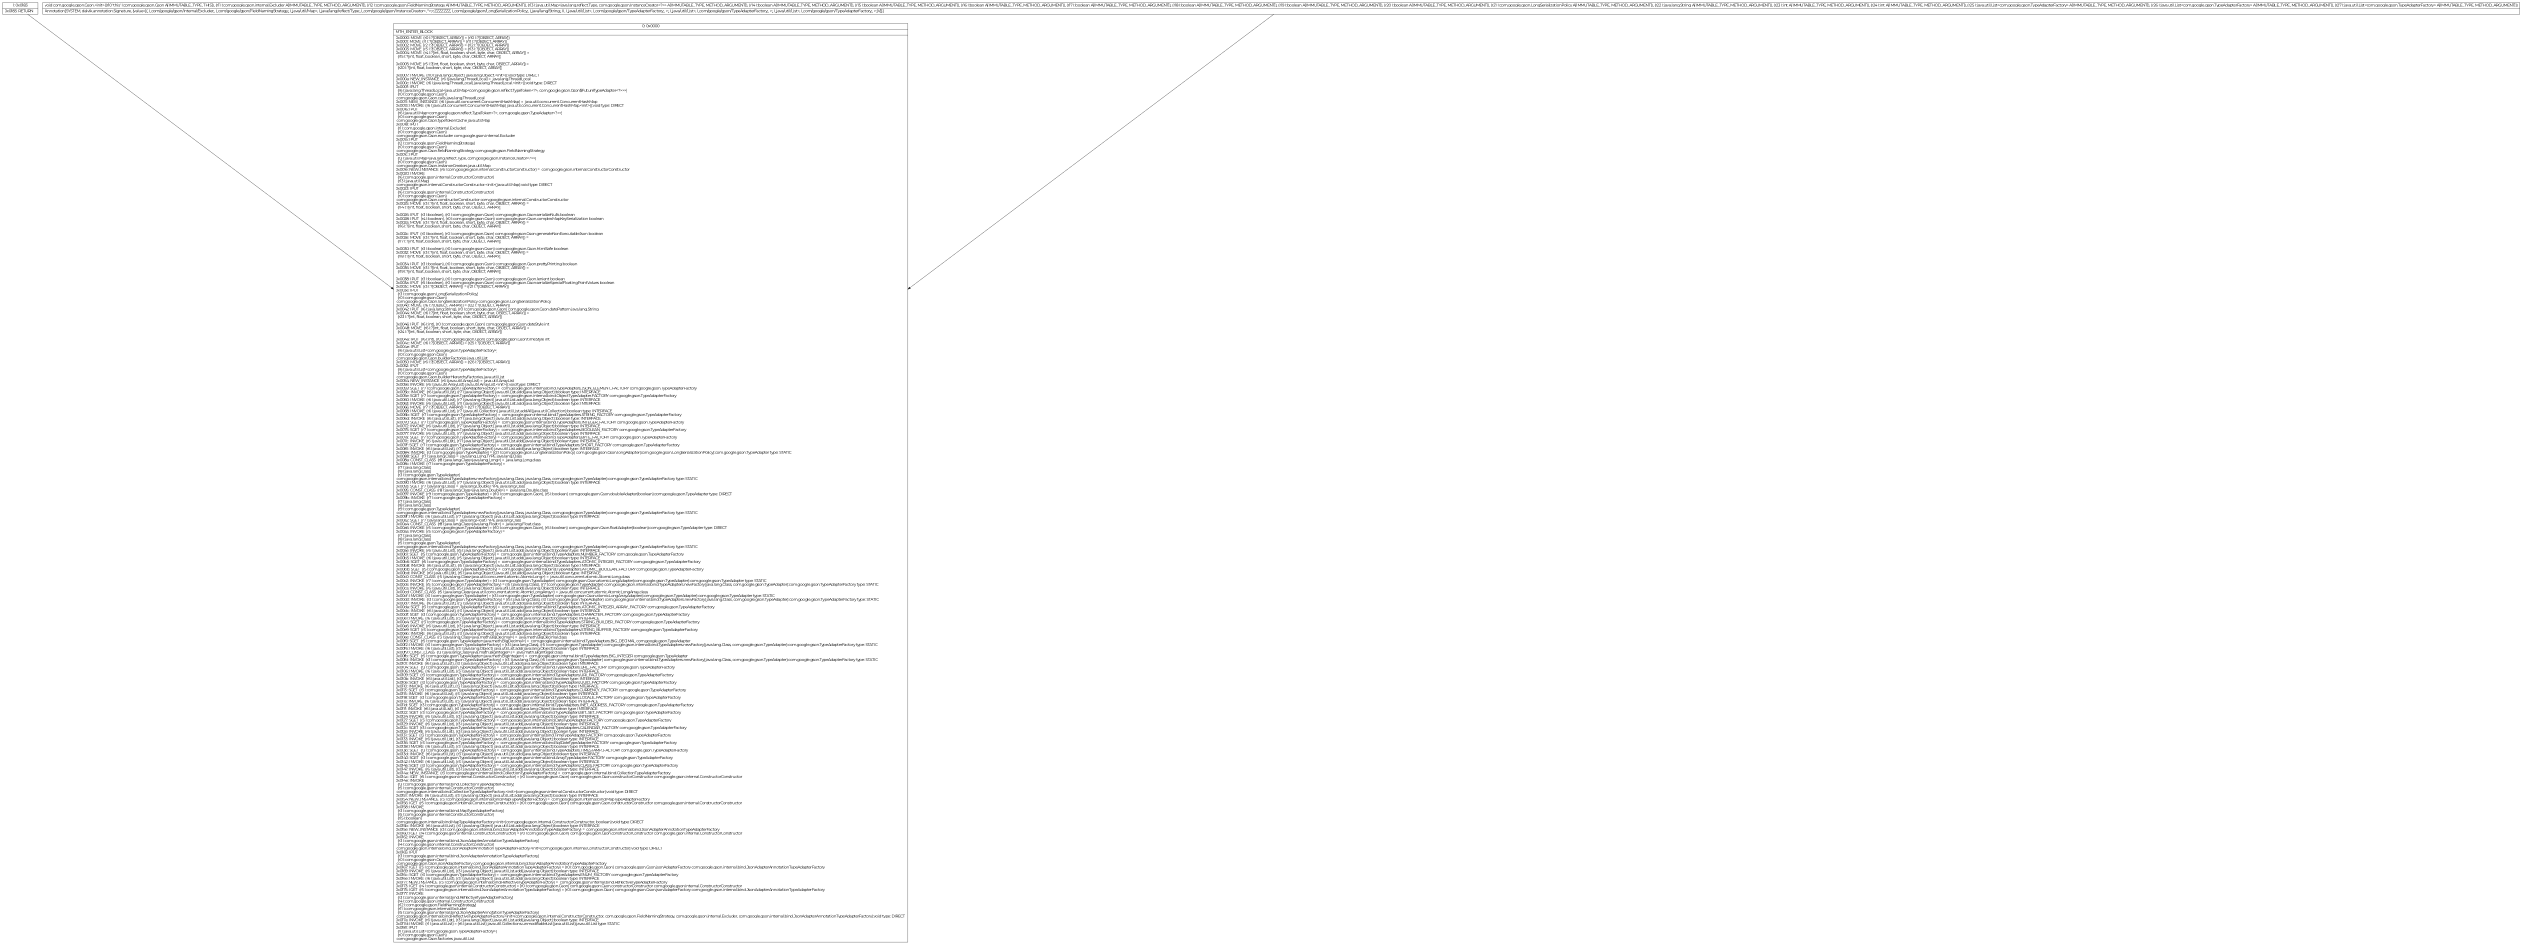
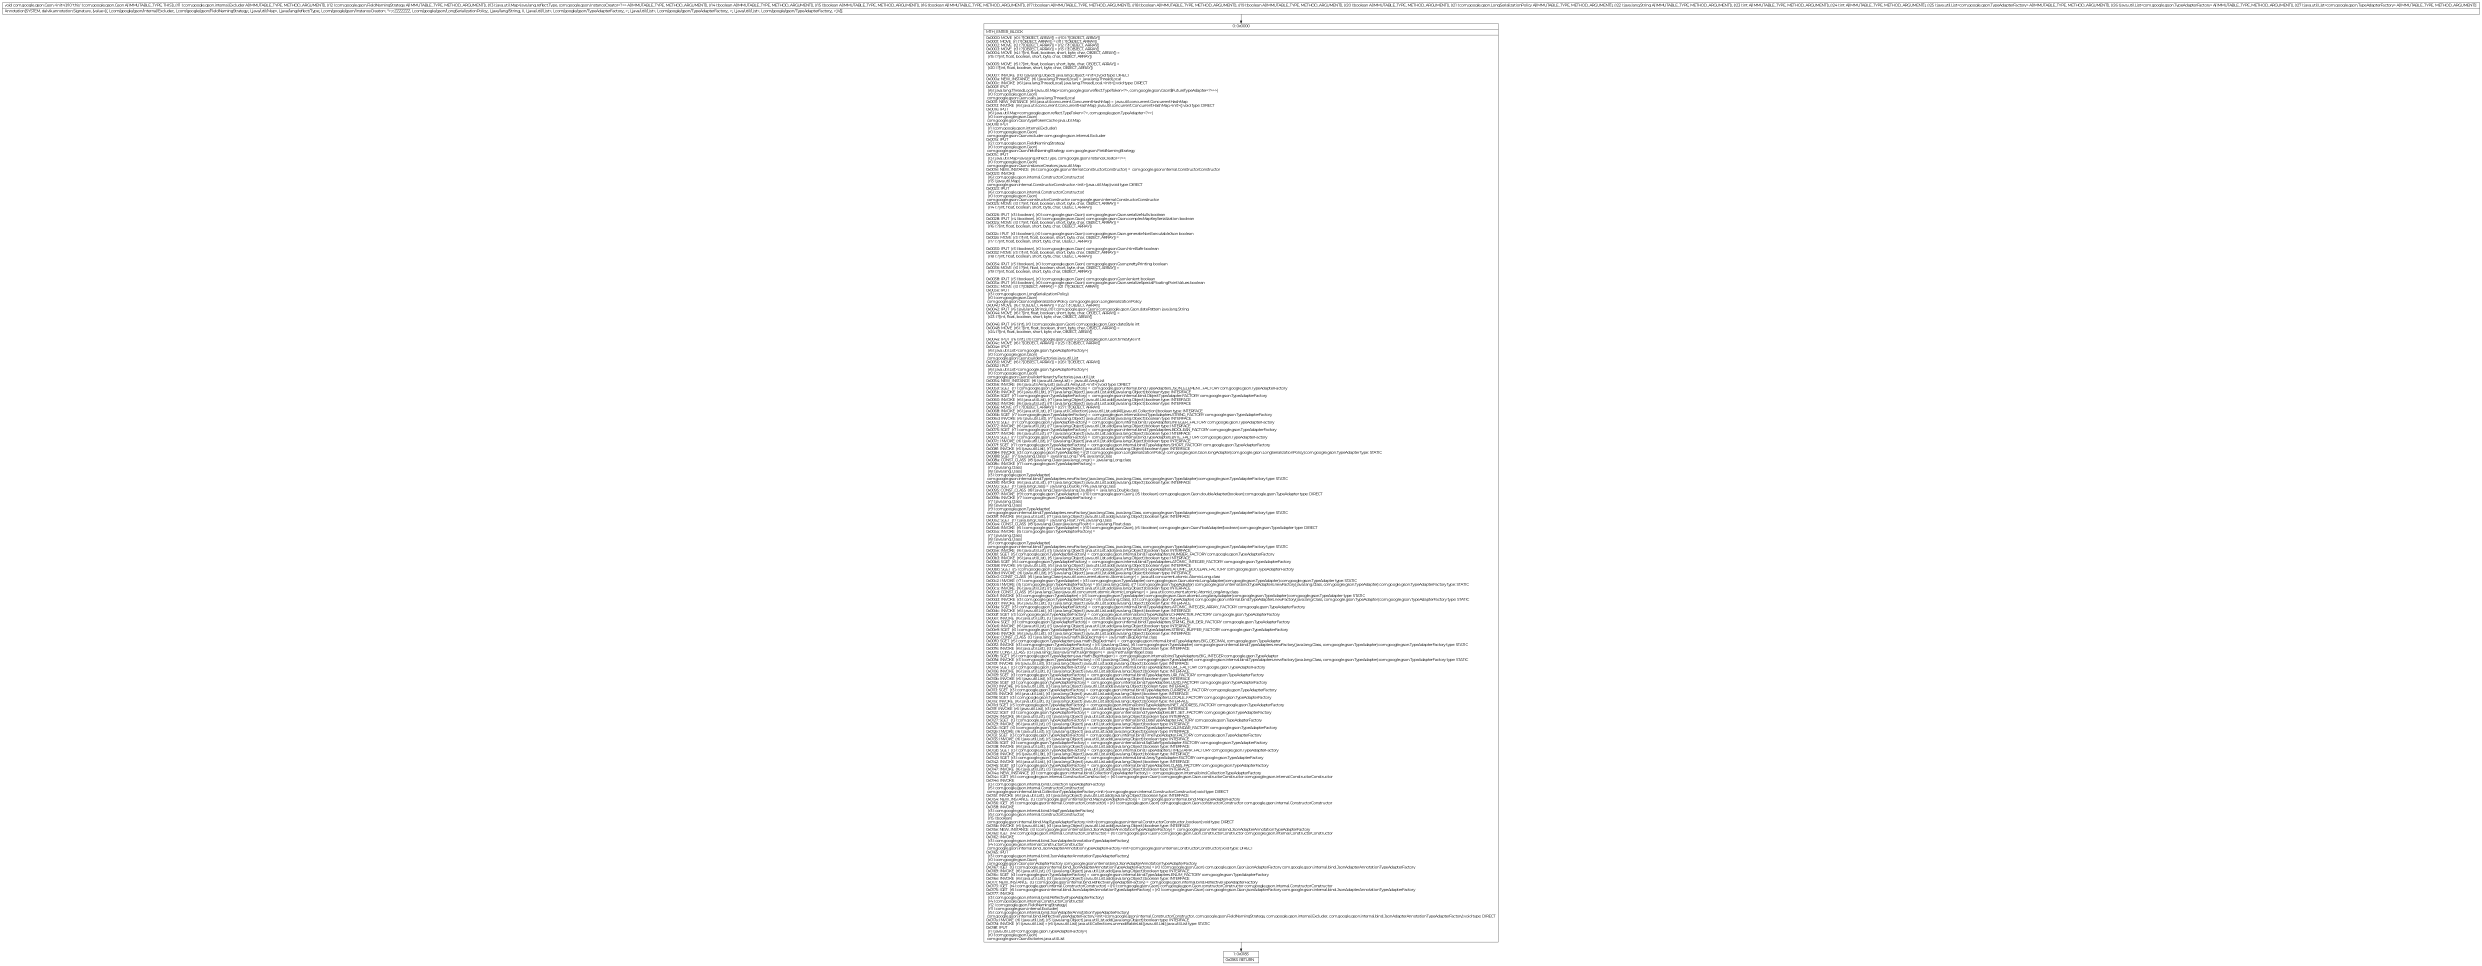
(210, 151) -> (1241, 945)
